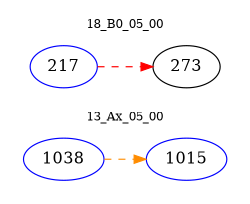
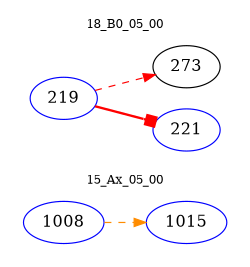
(64, 67) -> (64, 98)
(125, 118) -> (125, 181)
none -> (187, 130)
(64, 159) -> (64, 222)
